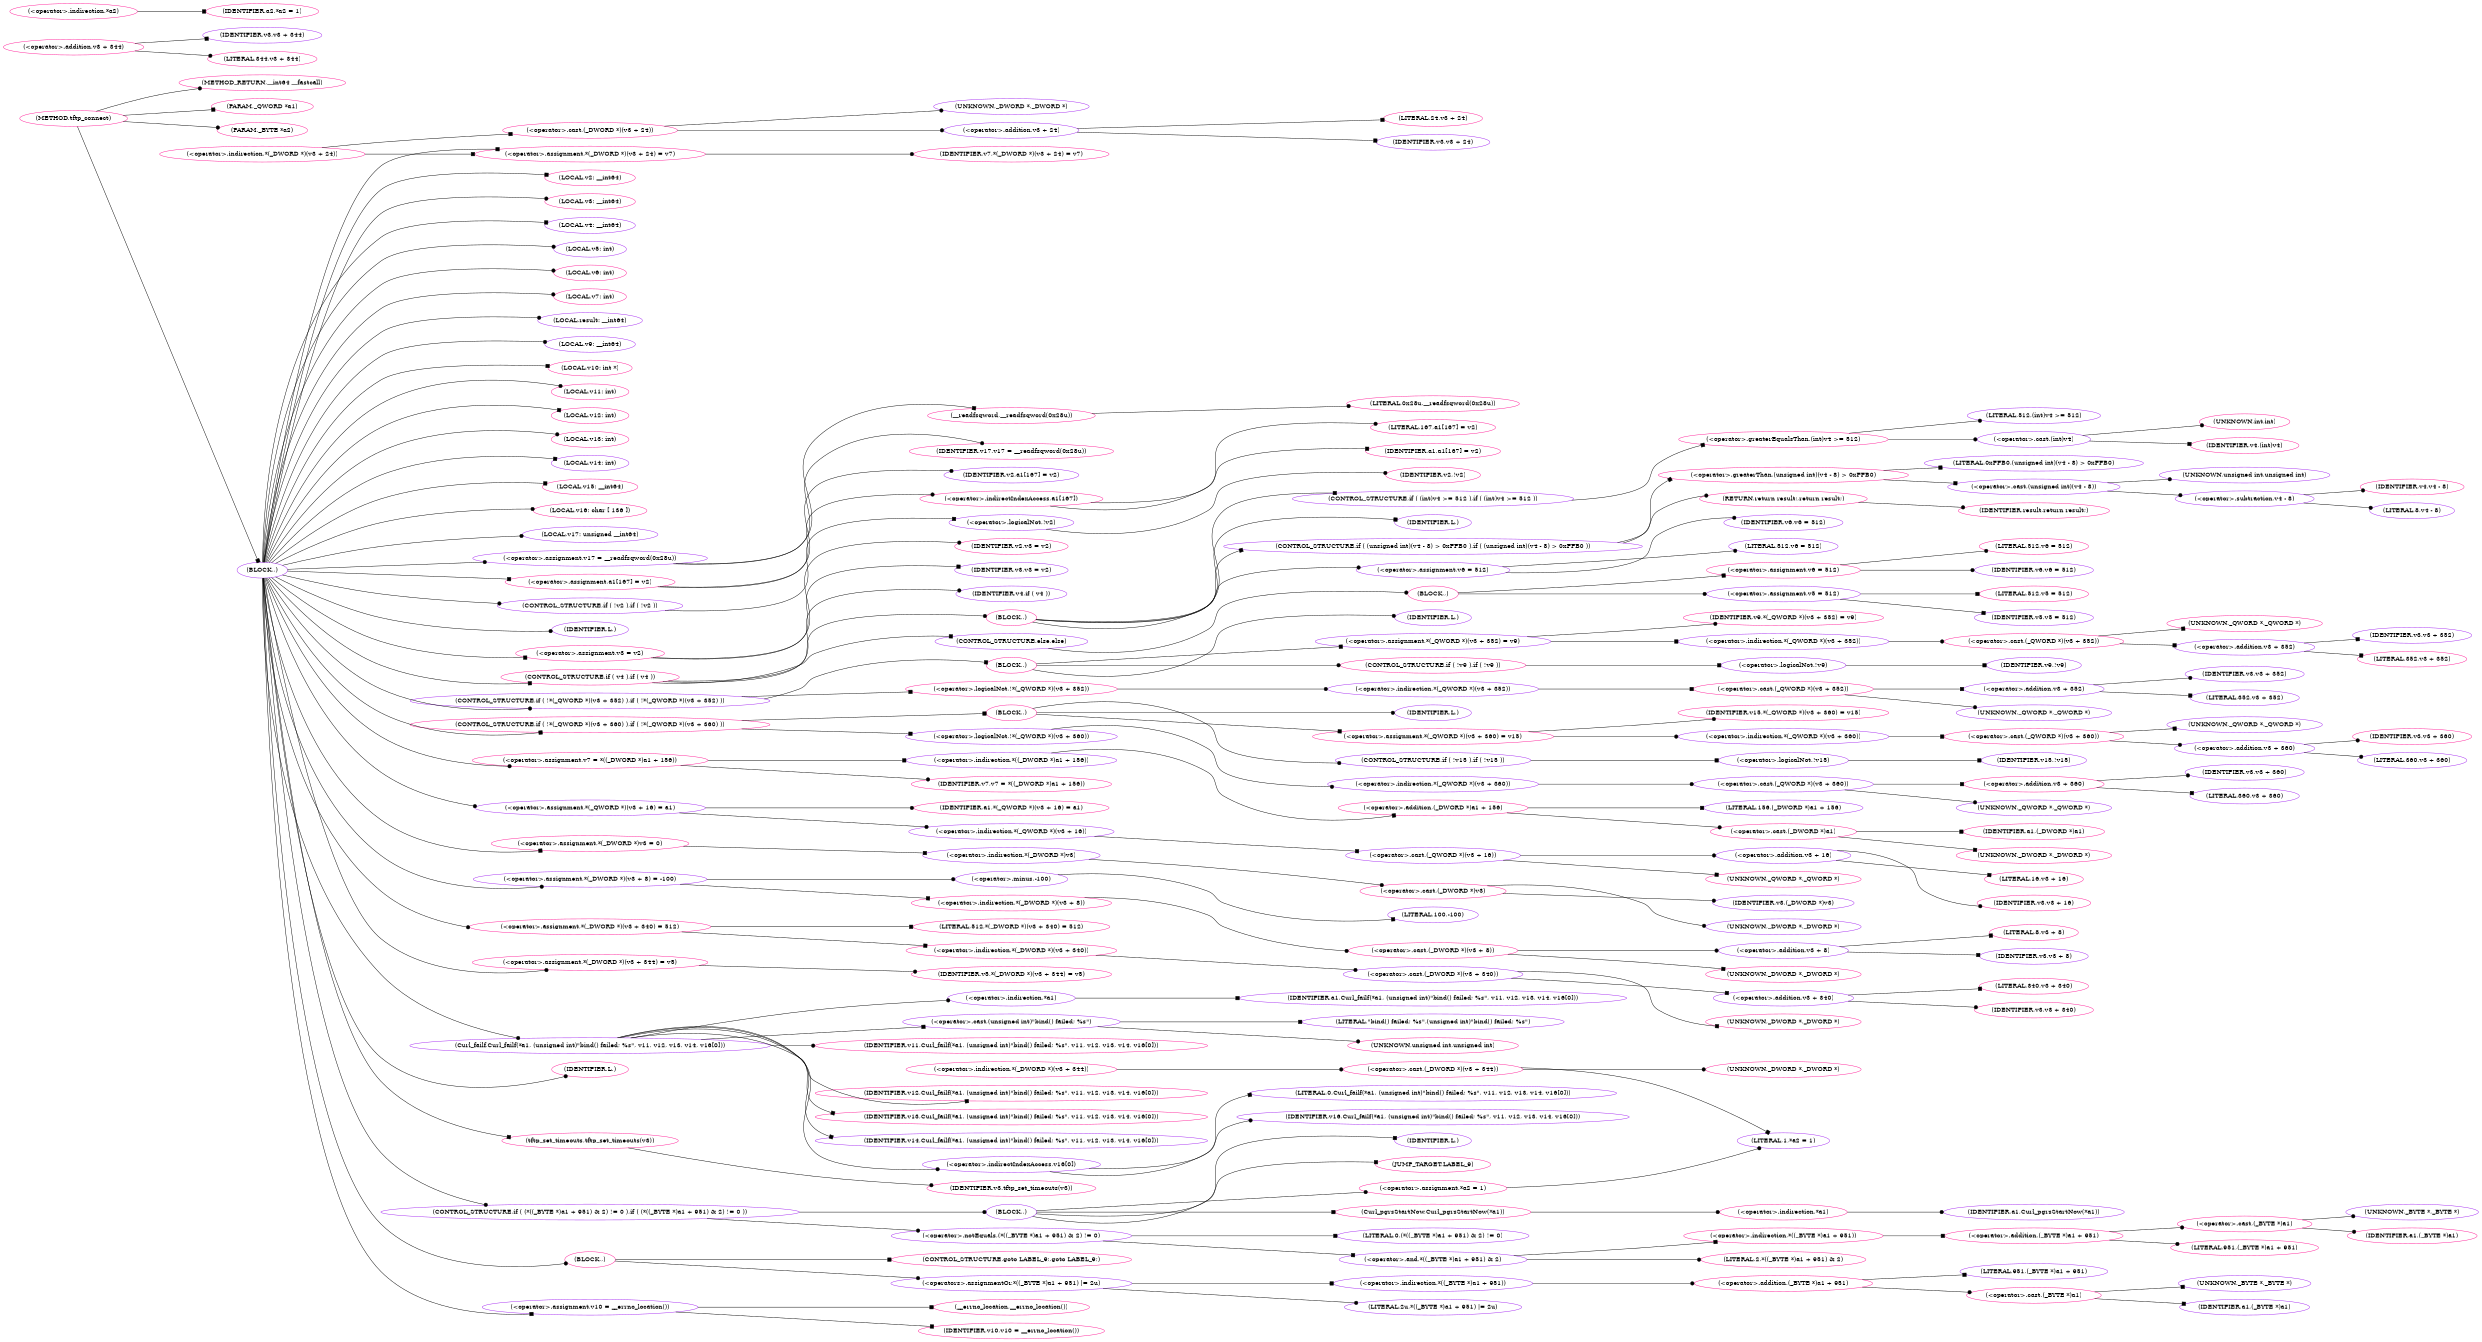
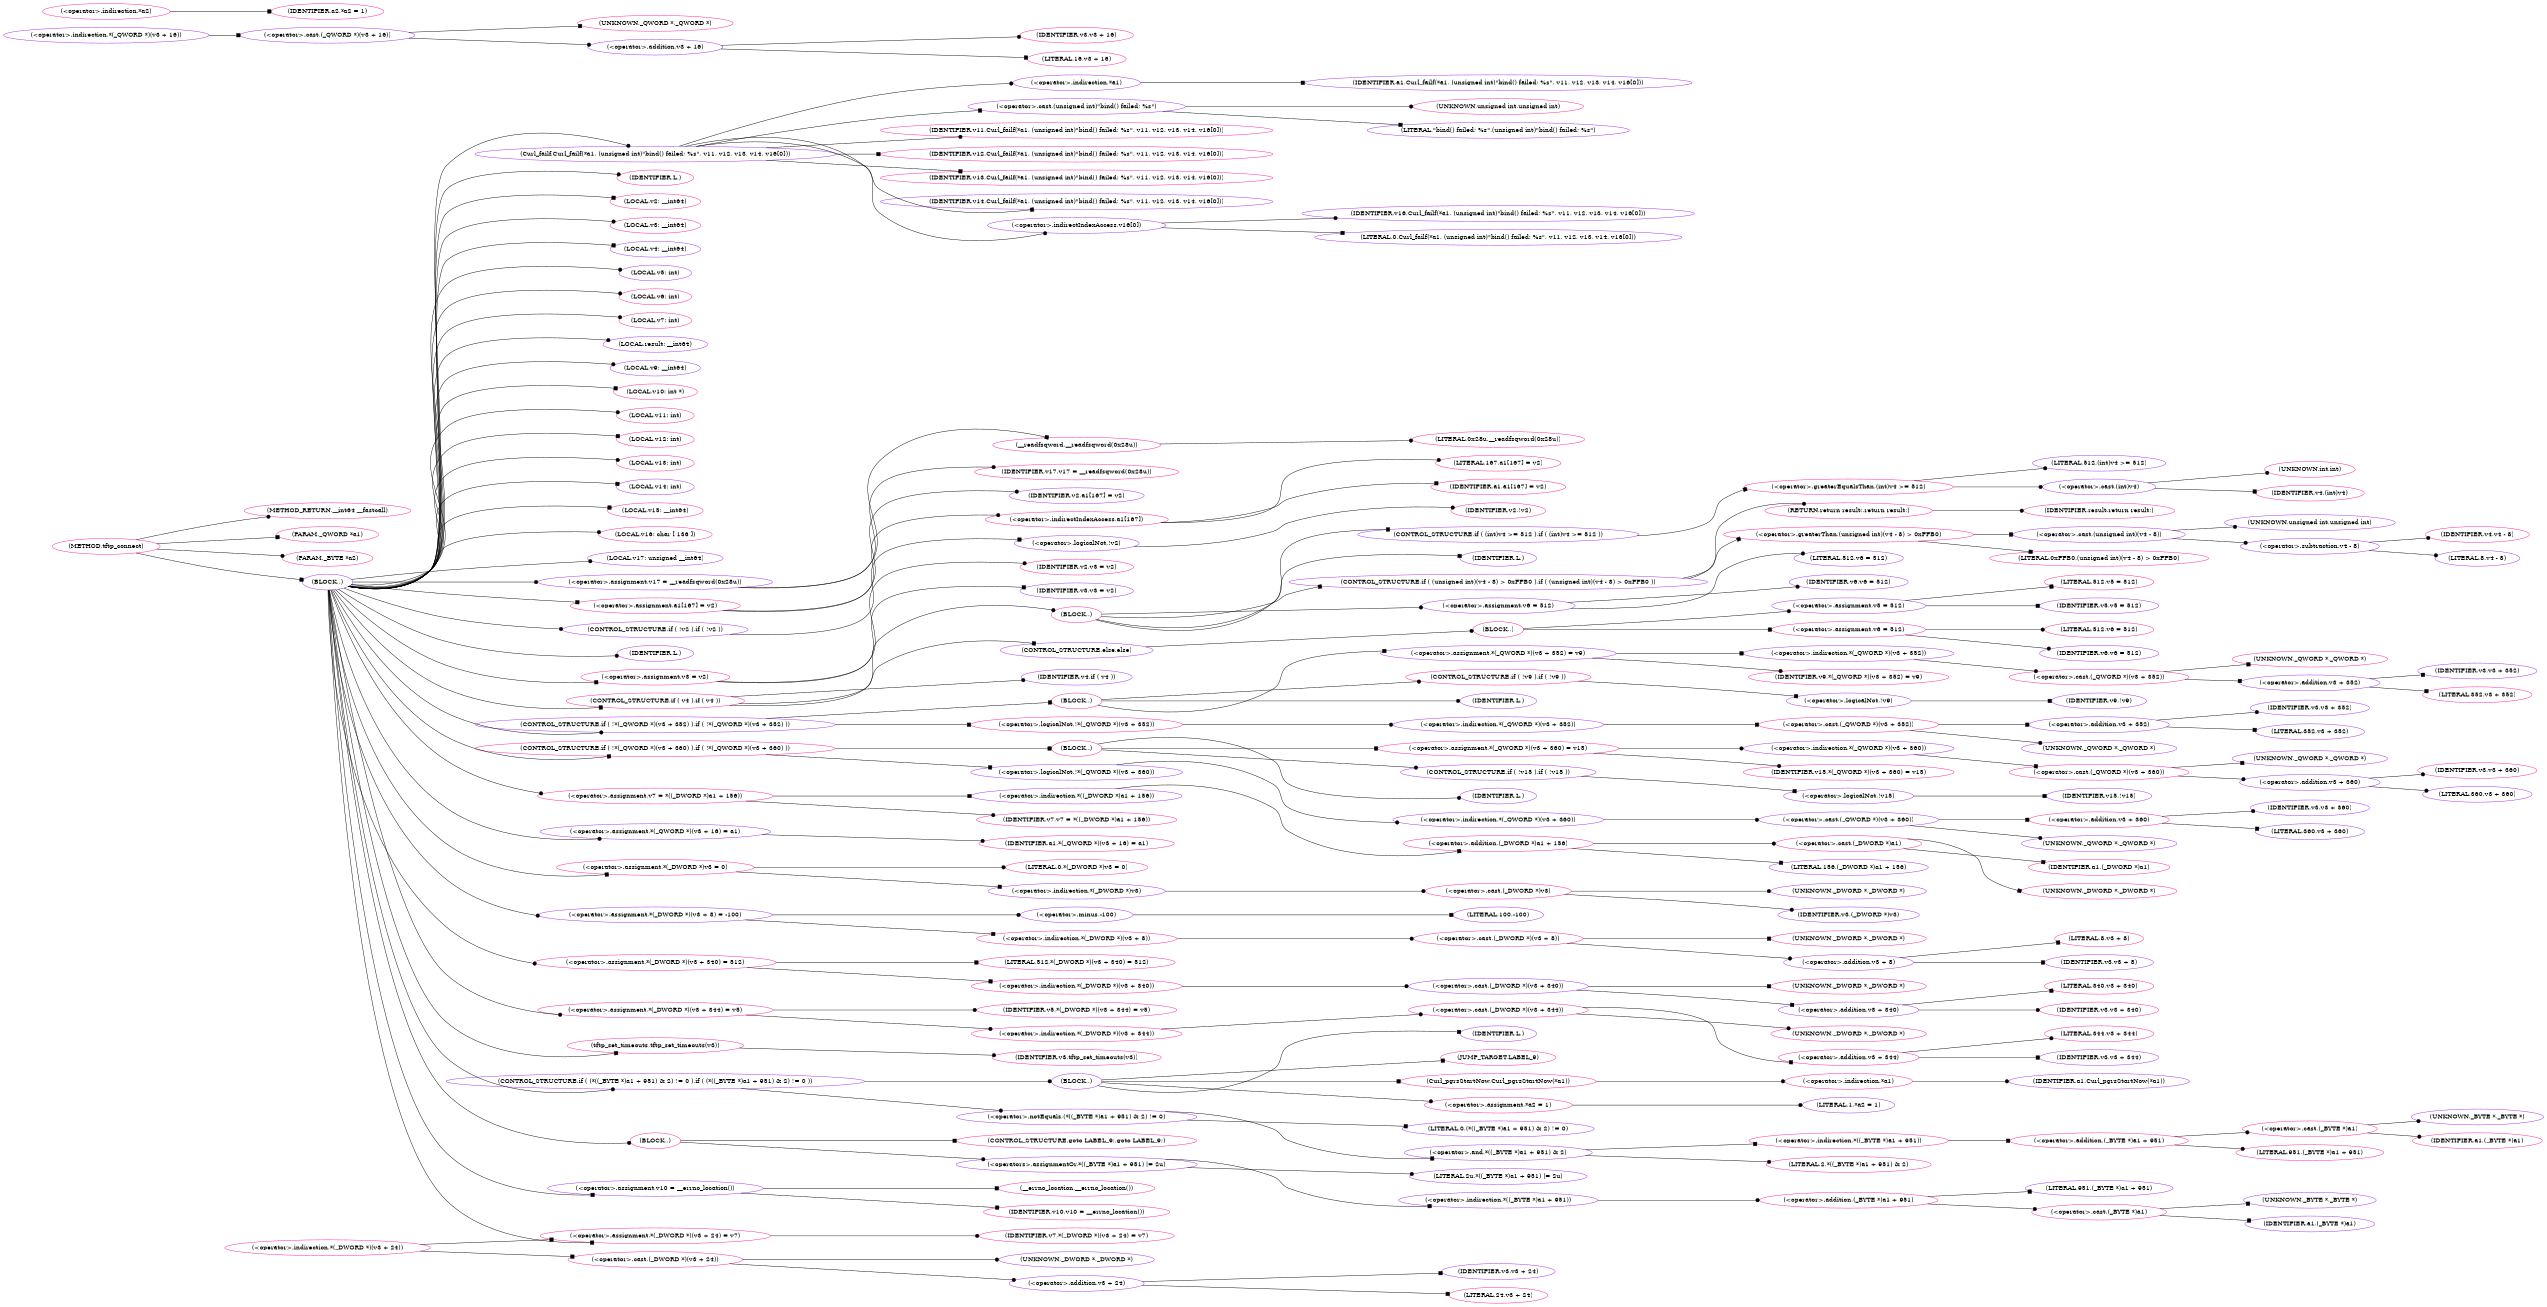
(2034, 463) -> (2099, 558)
(802, 820) -> none
none -> (1077, 867)
none -> (867, 1022)
(1647, 1083) -> (1694, 1017)
